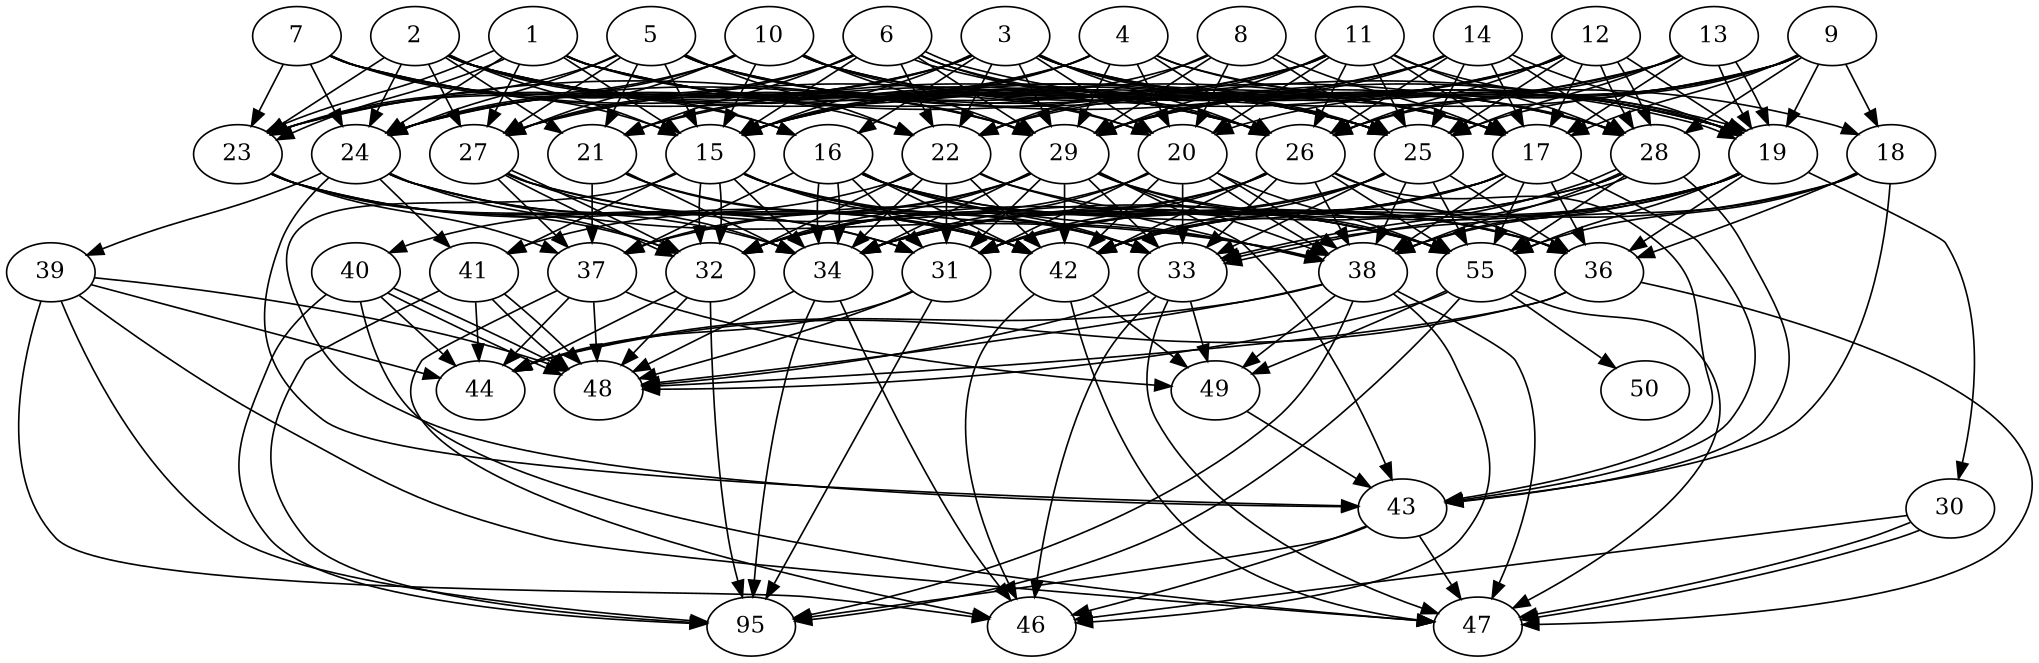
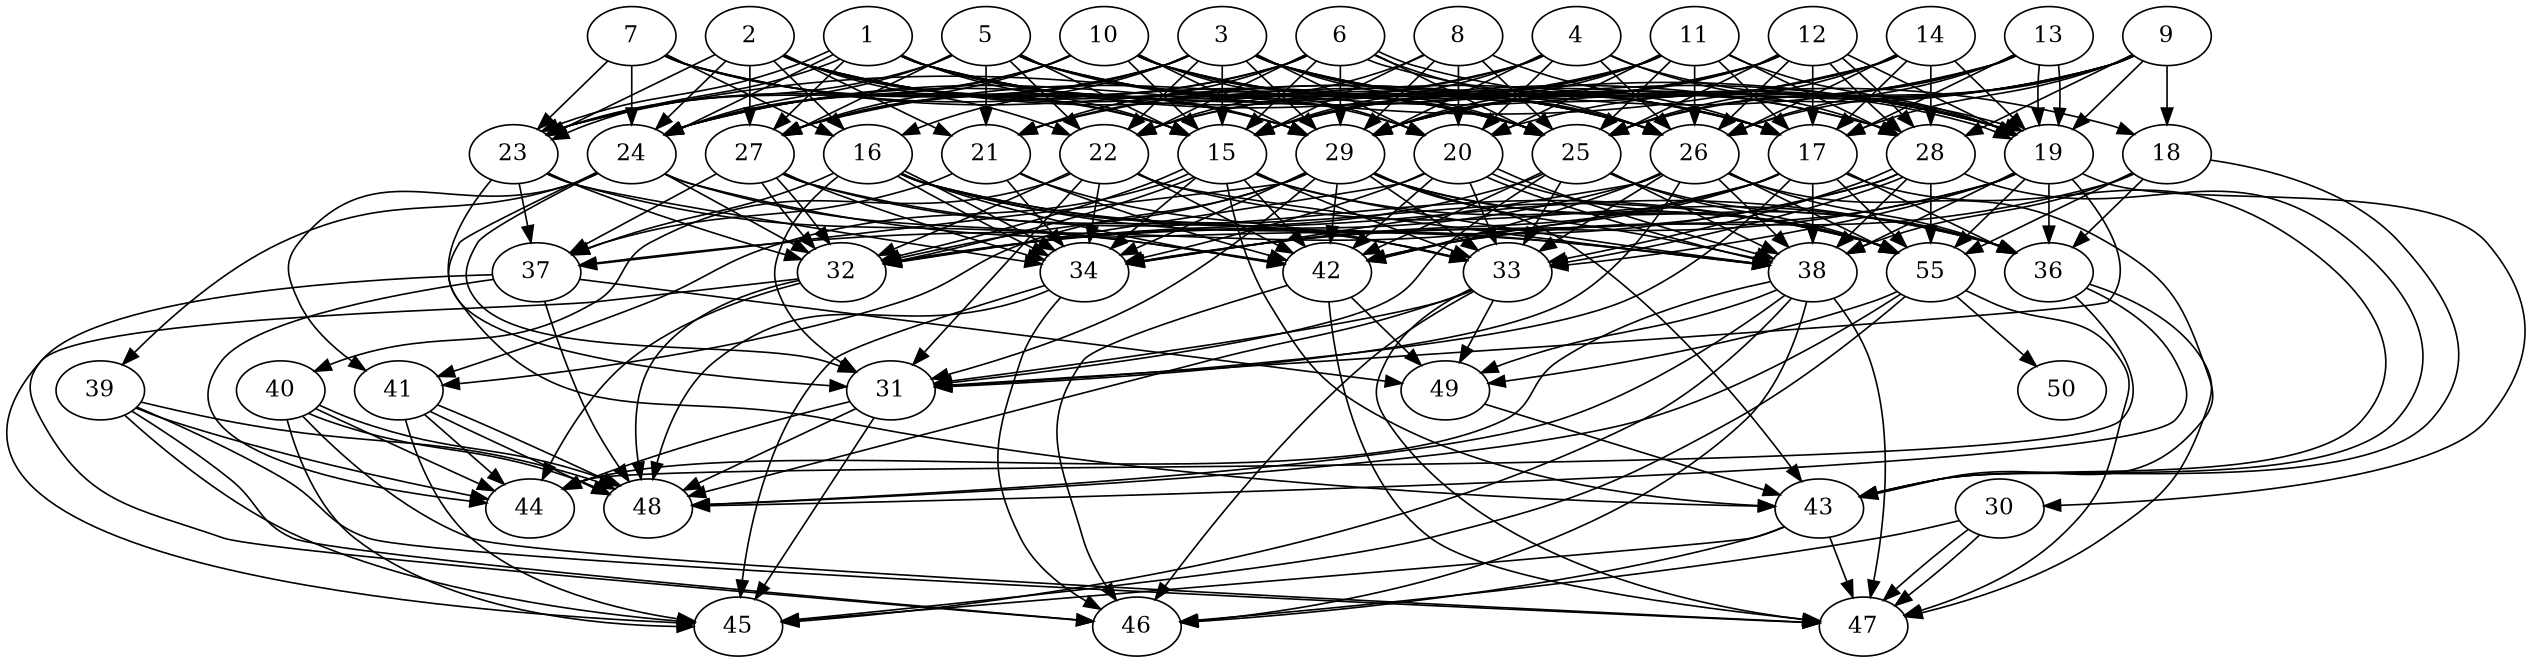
(1072, 210) -> (1213, 344)
(751, 627) -> (738, 627)
